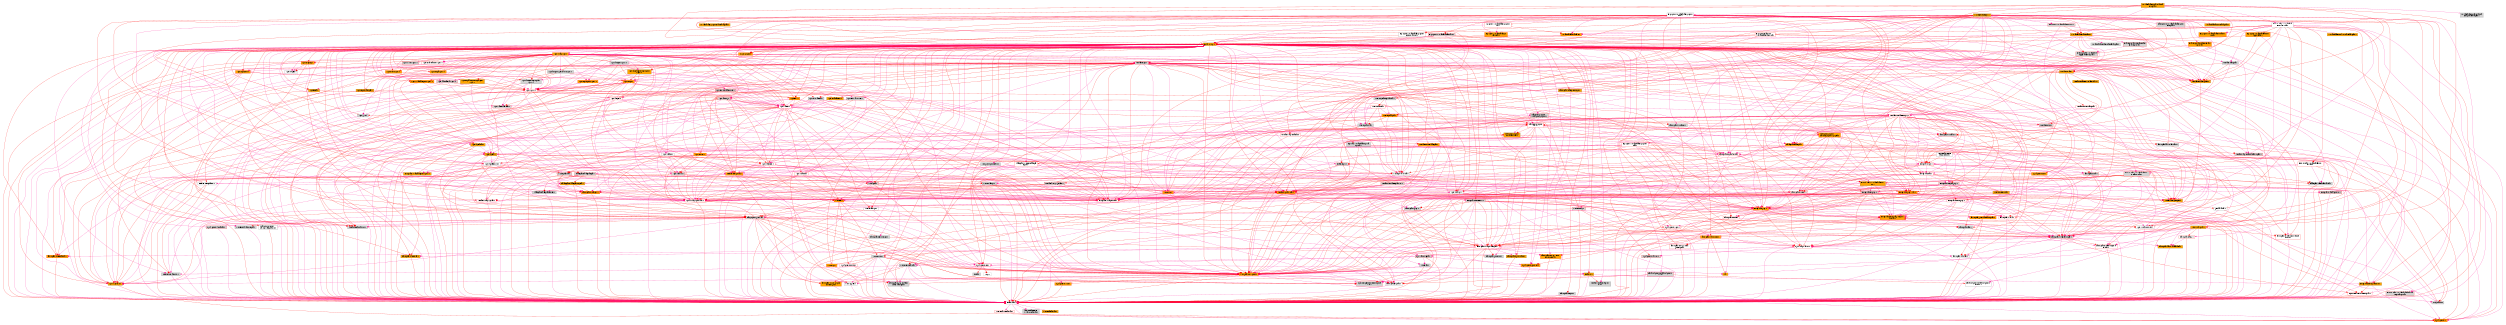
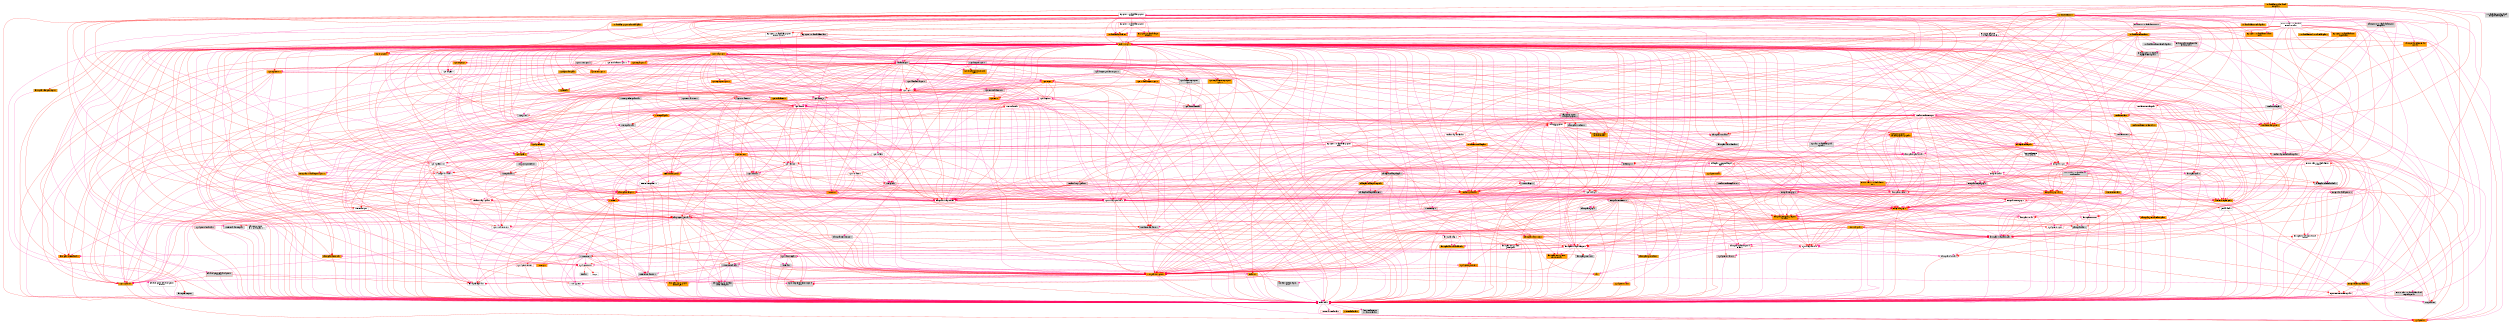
none -> (2089, 120)
(688, 130) -> (637, 148)
